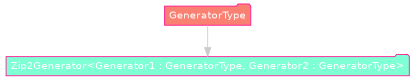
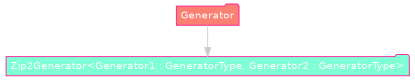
(208, 16) -> (208, 16)
